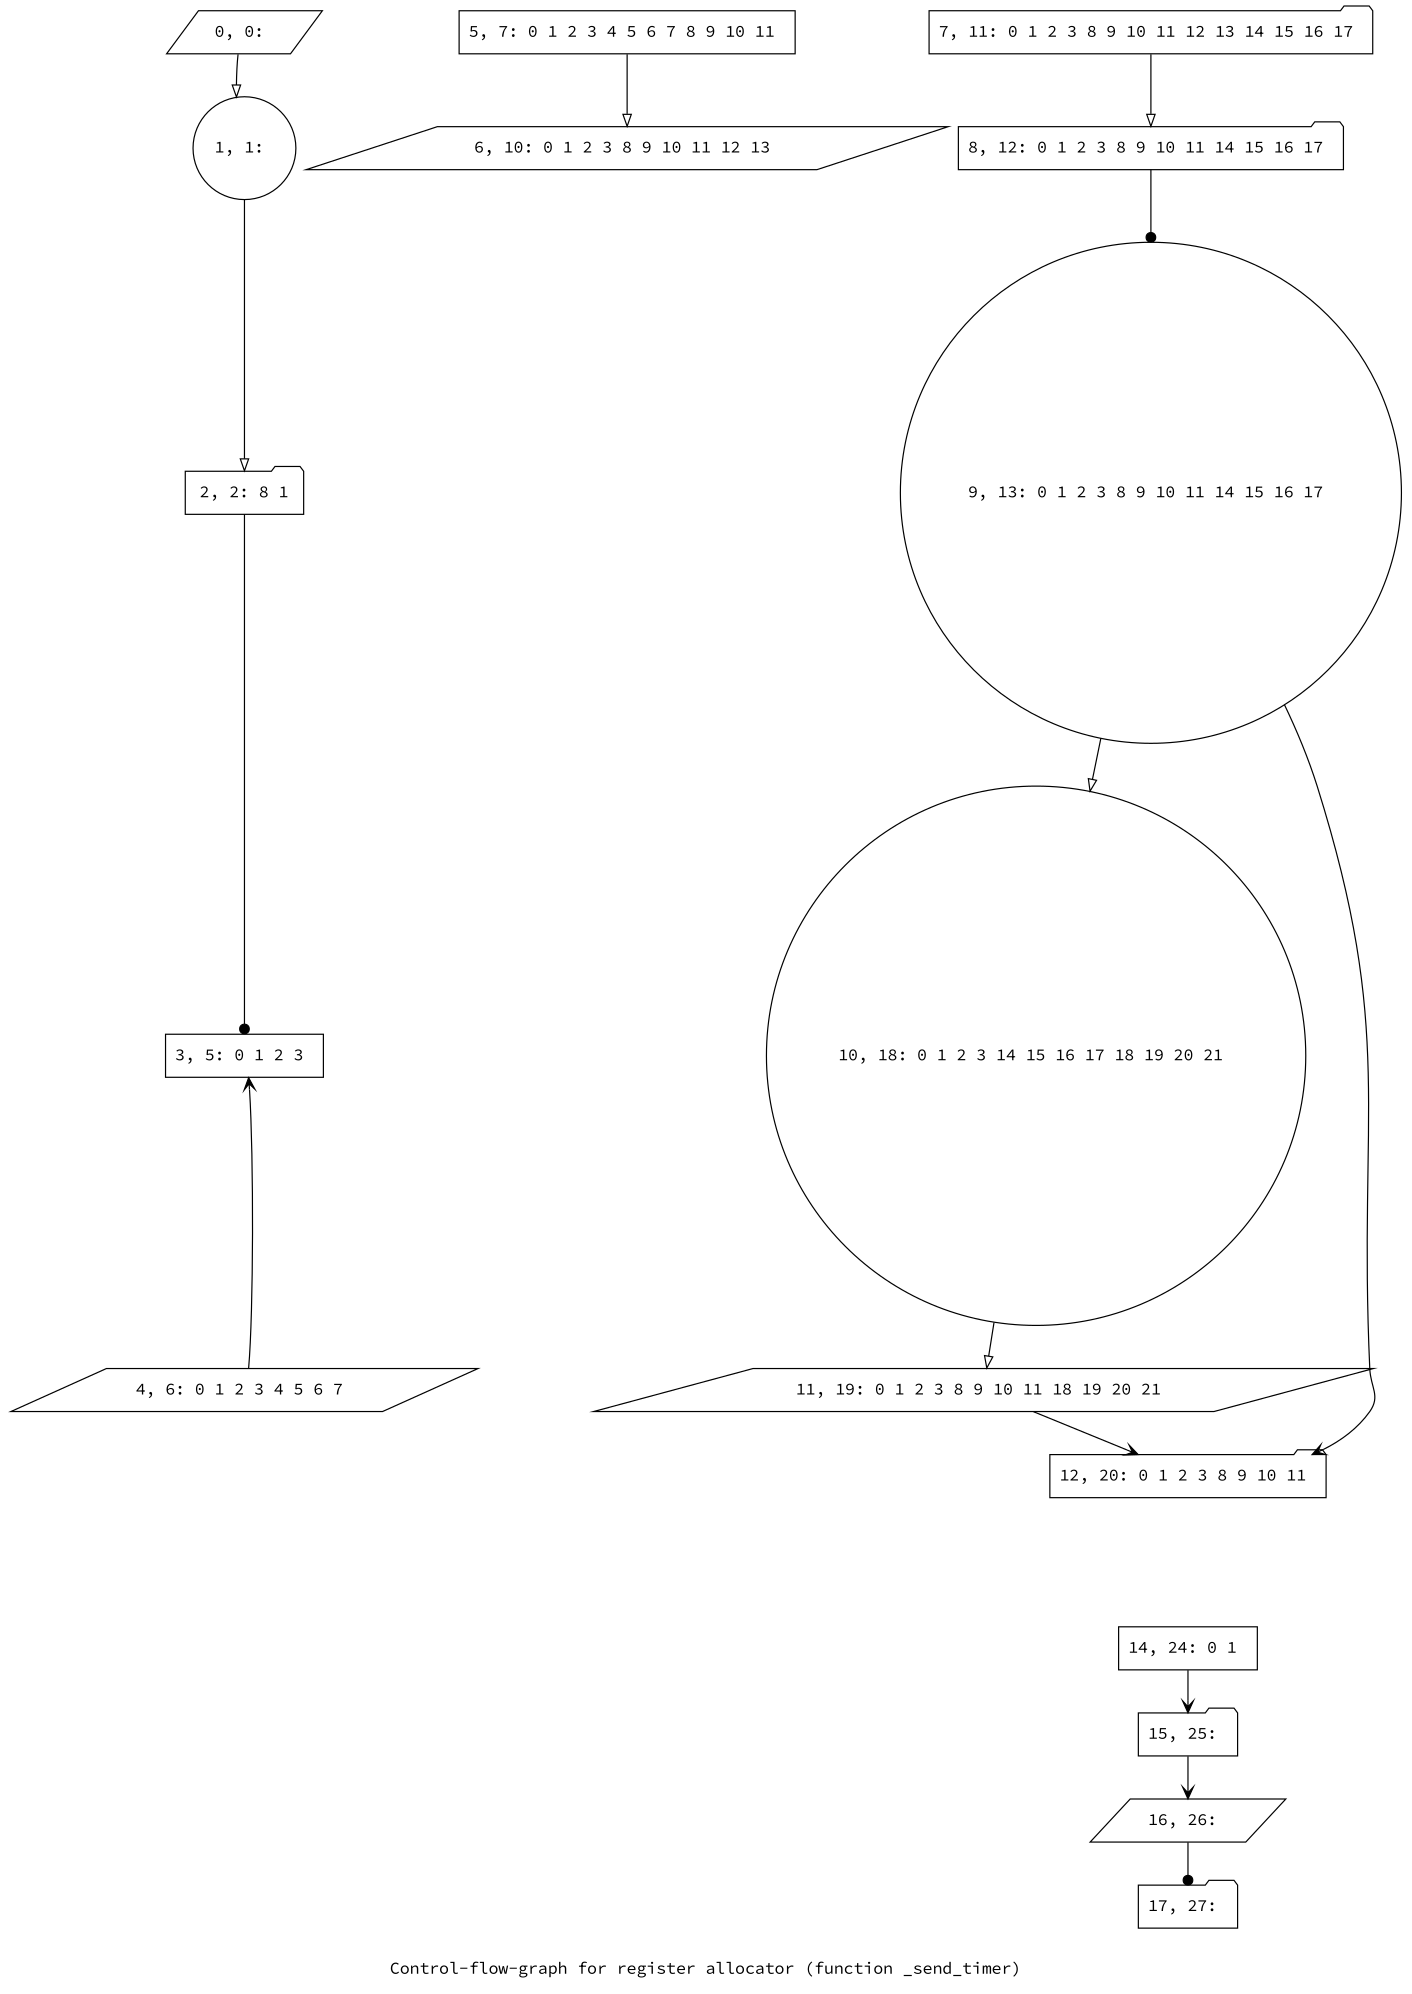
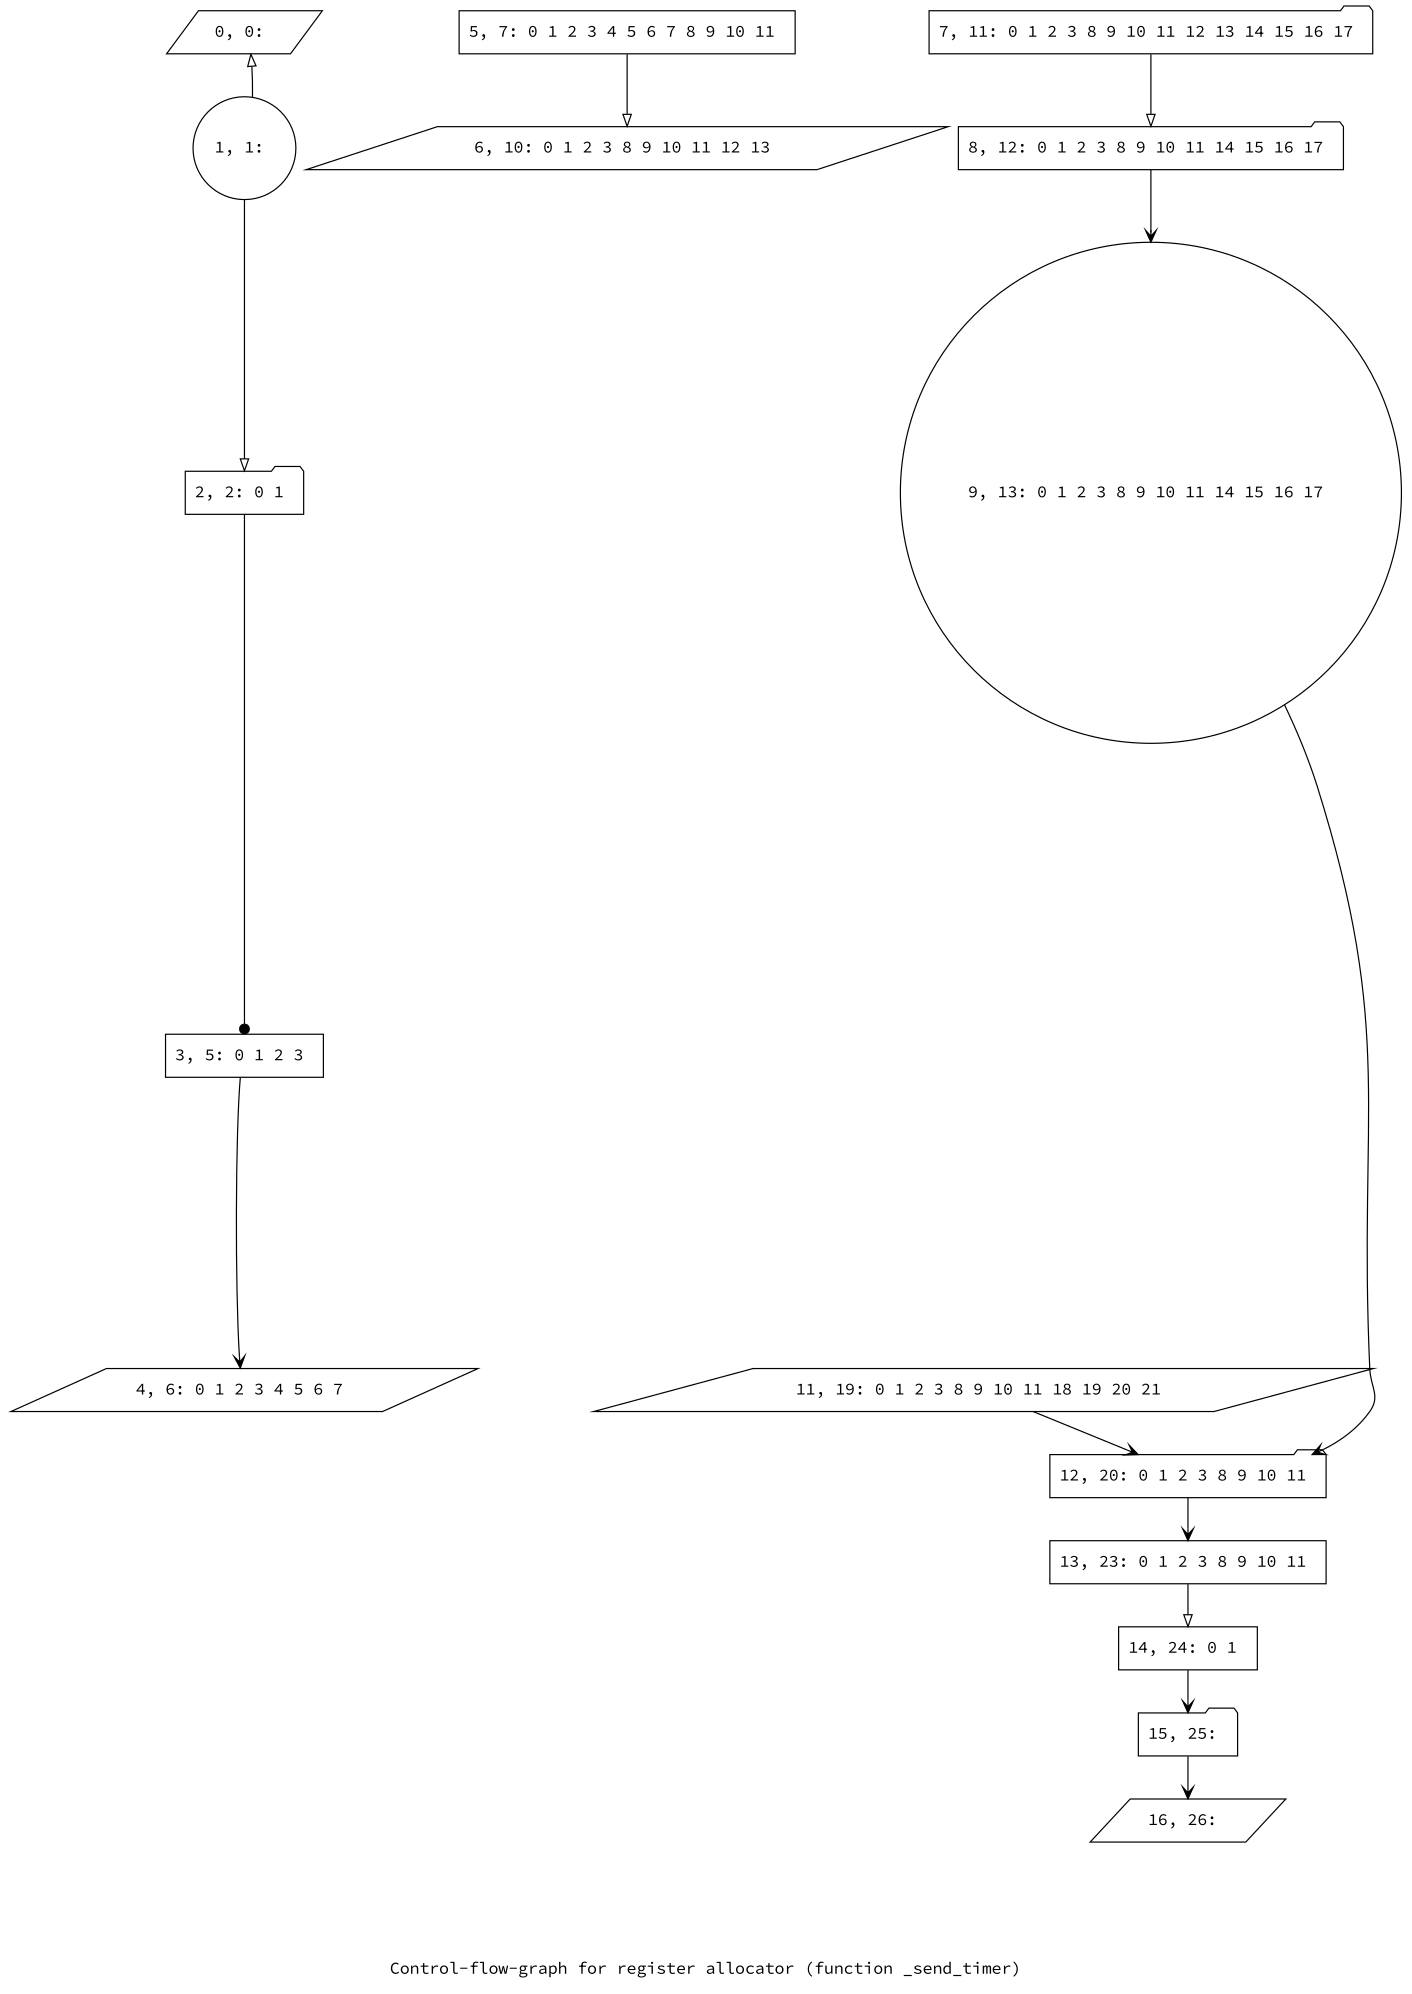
(237, 70) -> (252, 82)
(1151, 201) -> (1151, 201)
(244, 493) -> (244, 493)
(1036, 1056) -> none
(253, 1229) -> (236, 1217)
none -> (1188, 1562)
(1188, 1907) -> none
